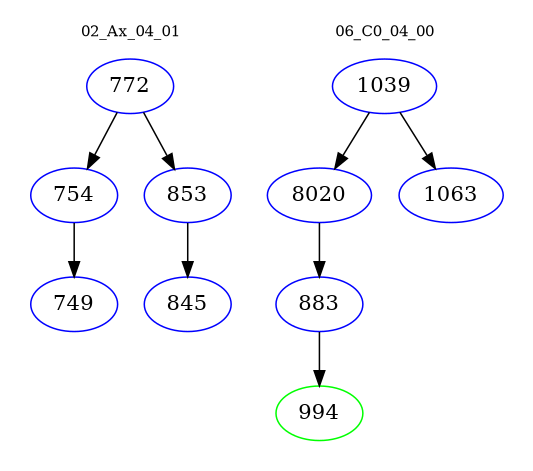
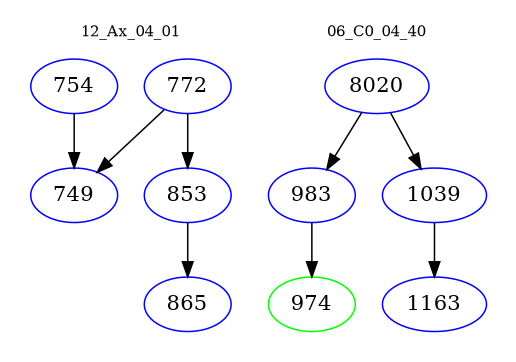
(131, 33) -> (131, 33)
(385, 33) -> (377, 33)
(106, 134) -> (136, 136)
(356, 134) -> (402, 134)
(451, 195) -> (434, 304)
(188, 304) -> (188, 304)
(319, 304) -> (312, 195)
(319, 413) -> (312, 304)
